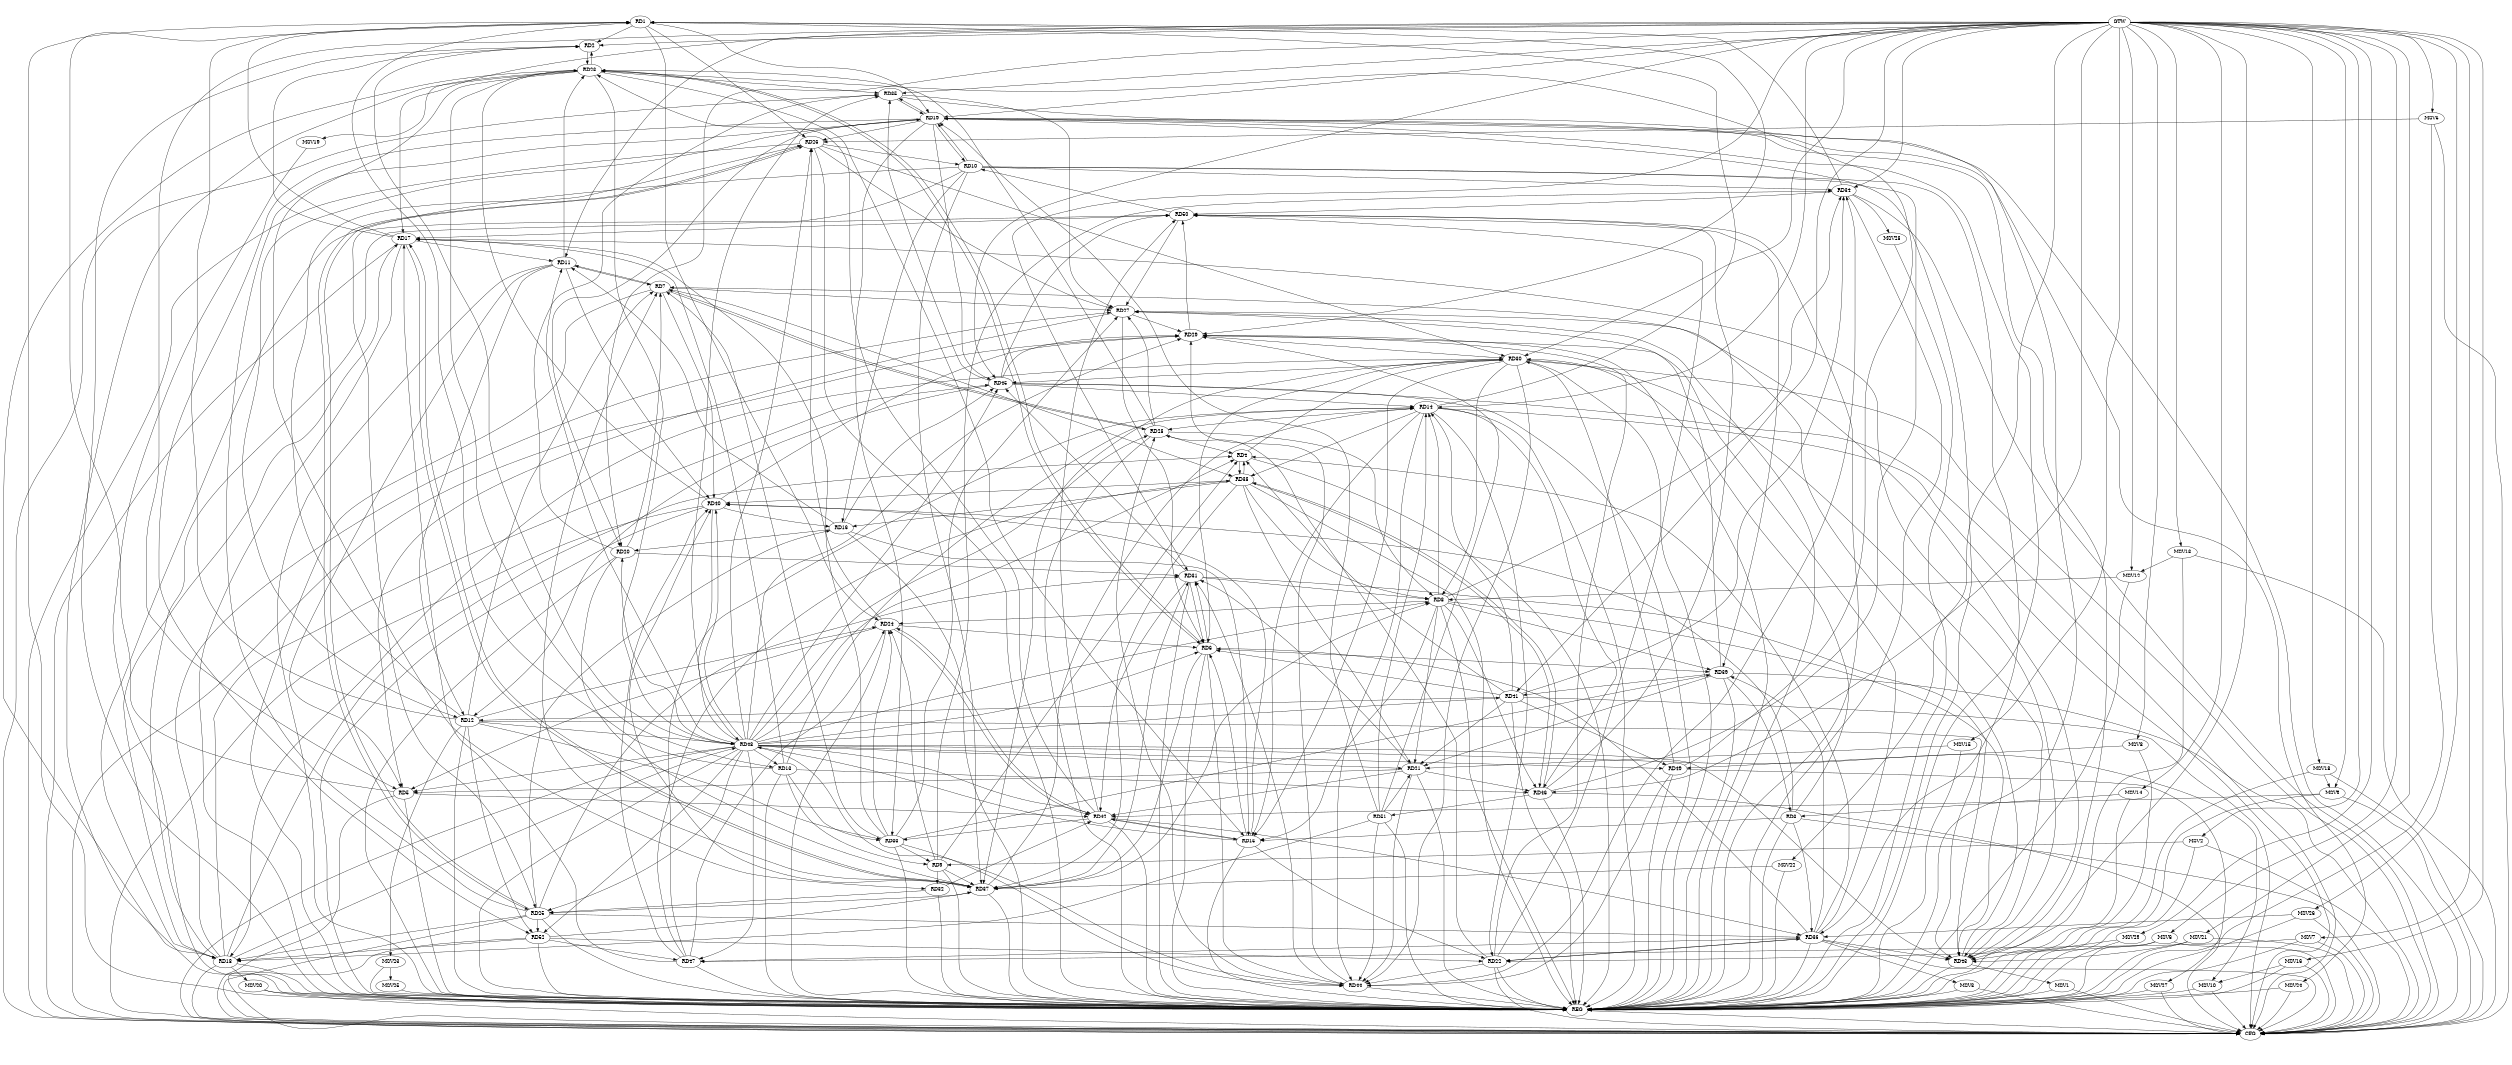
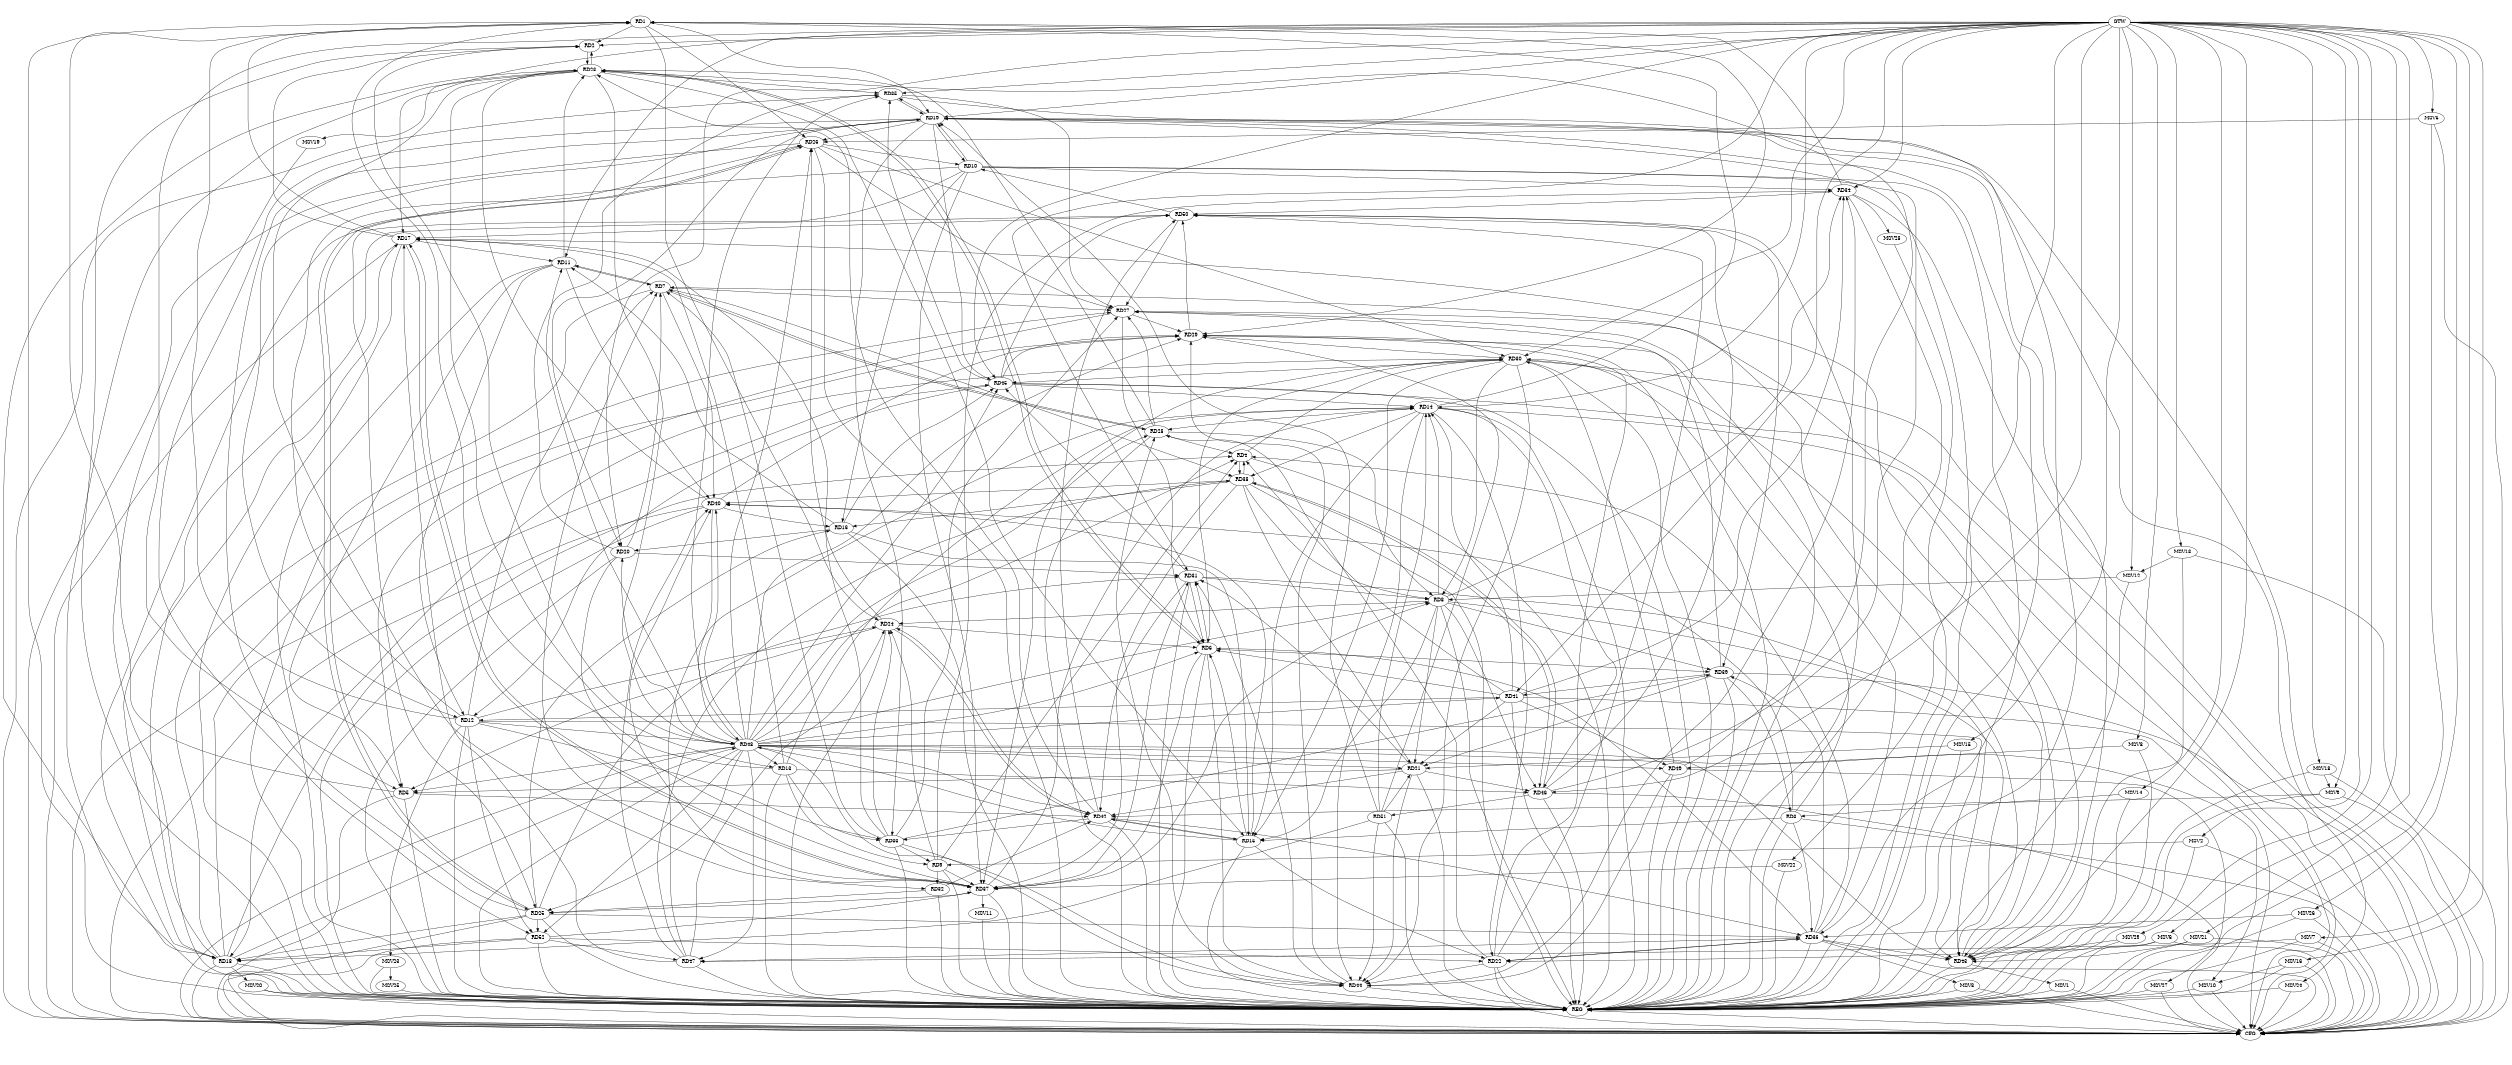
none -> (983, 914)
